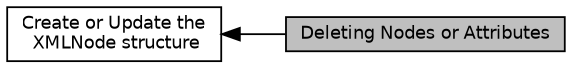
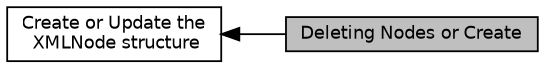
(425, 34) -> (412, 34)
